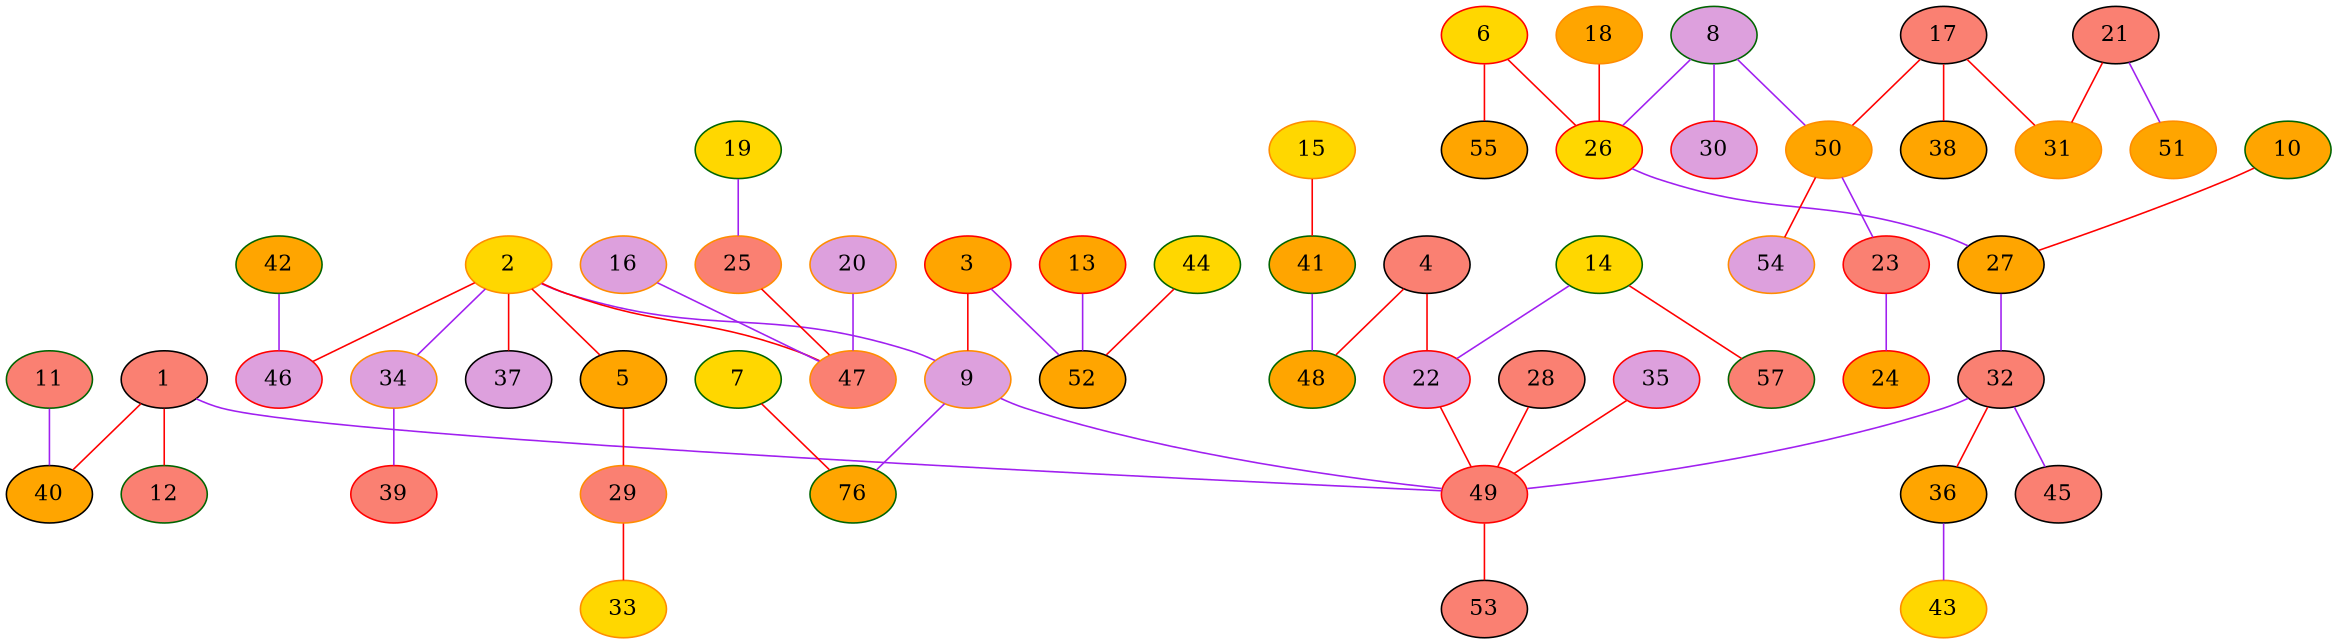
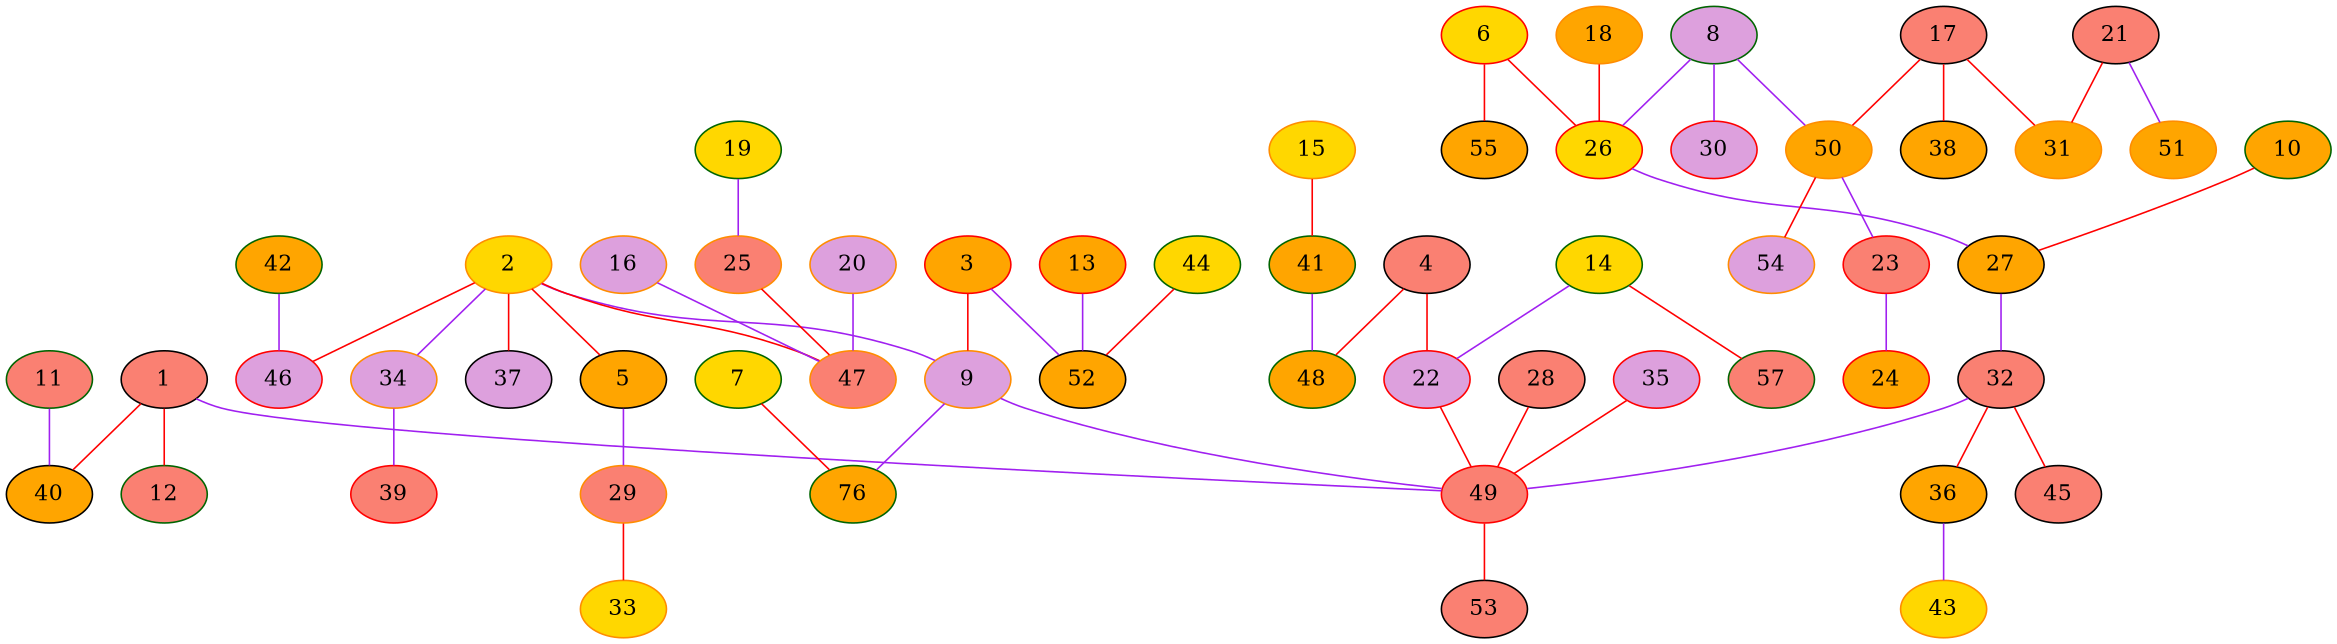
(623, 437) -> (623, 437)
(2030, 437) -> (2030, 437)
